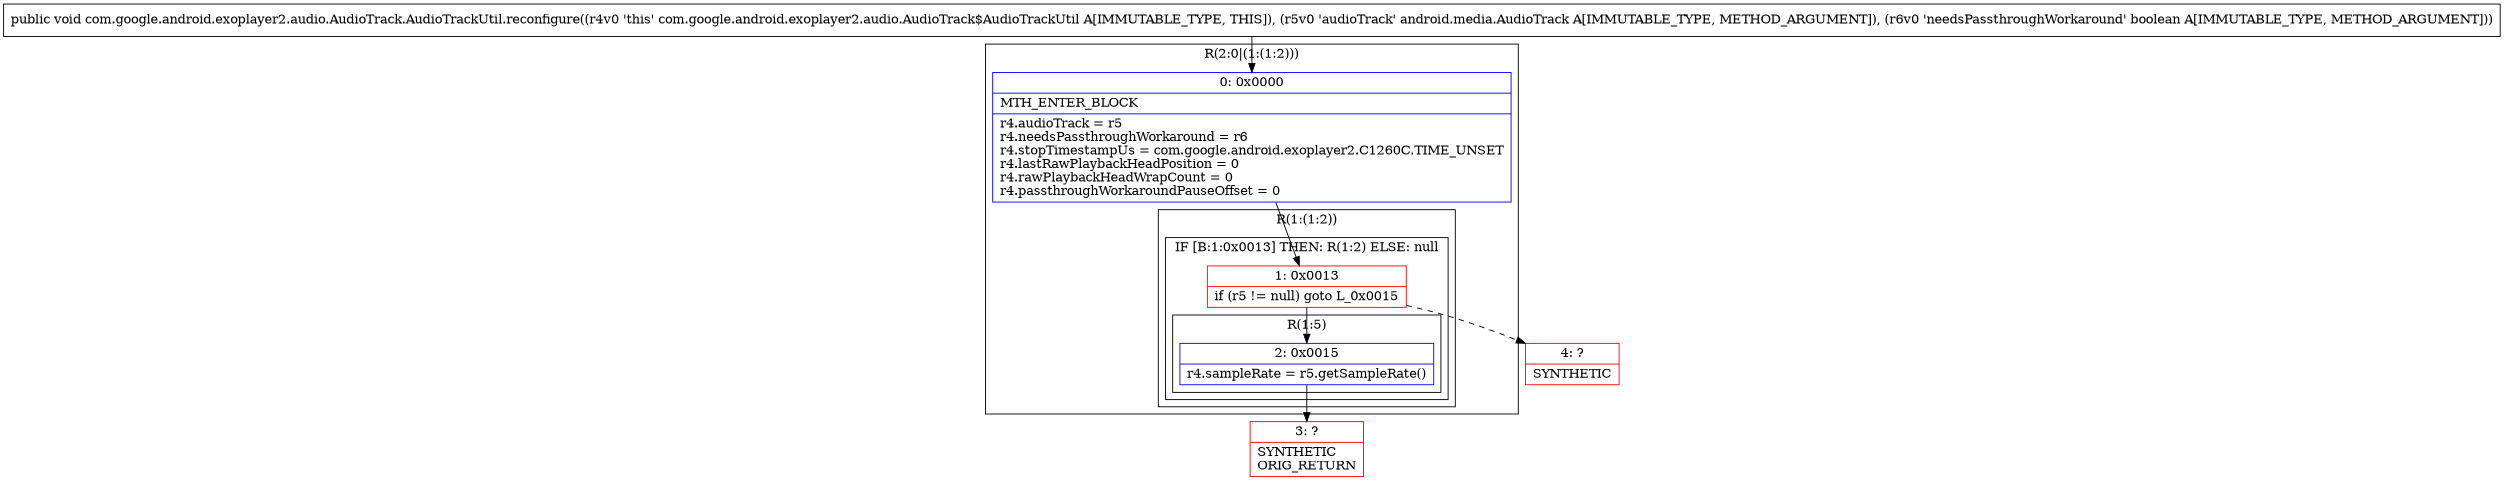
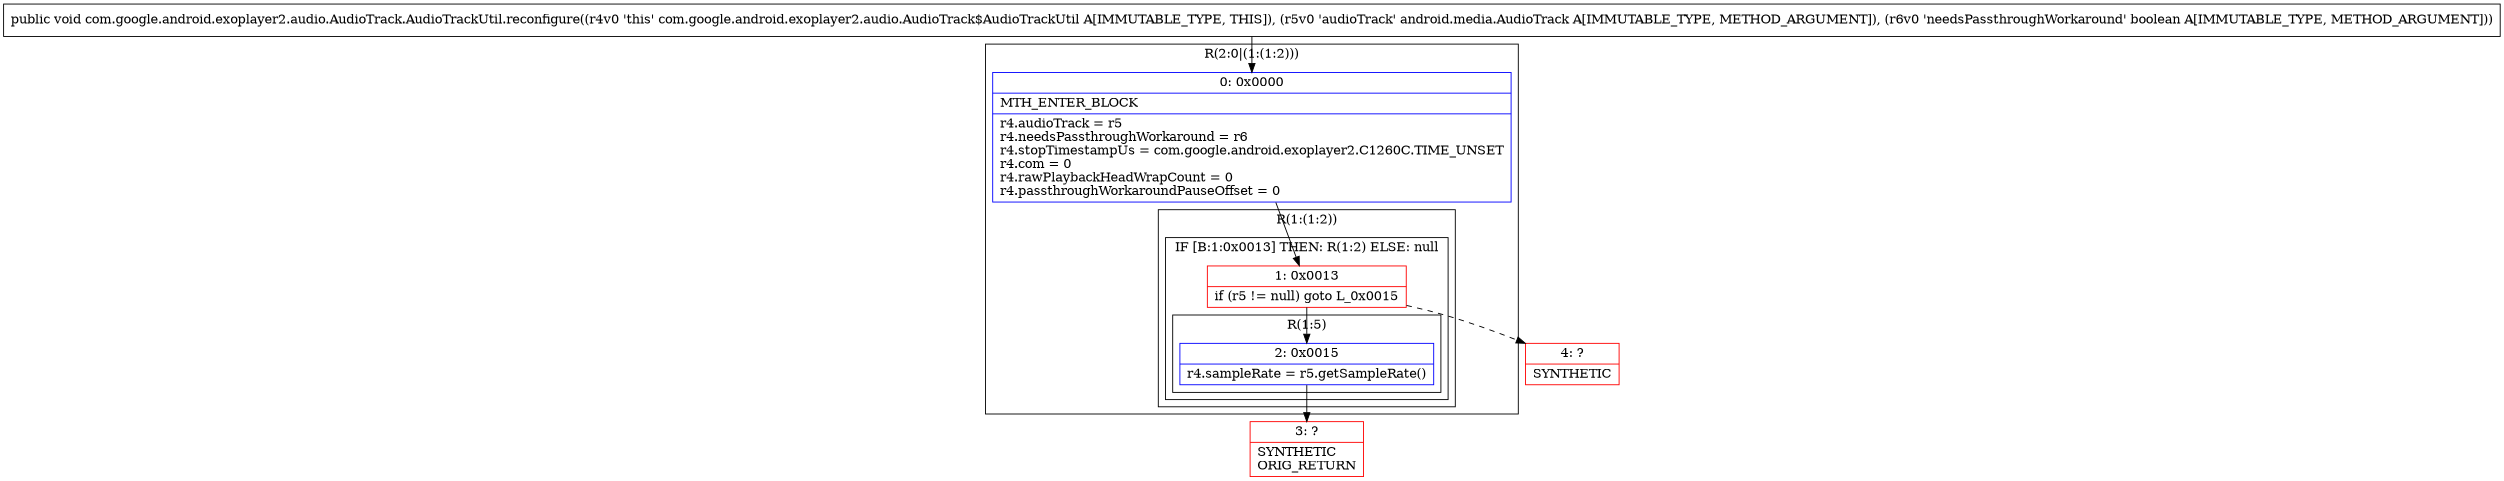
(1120, 164) -> (1036, 164)
